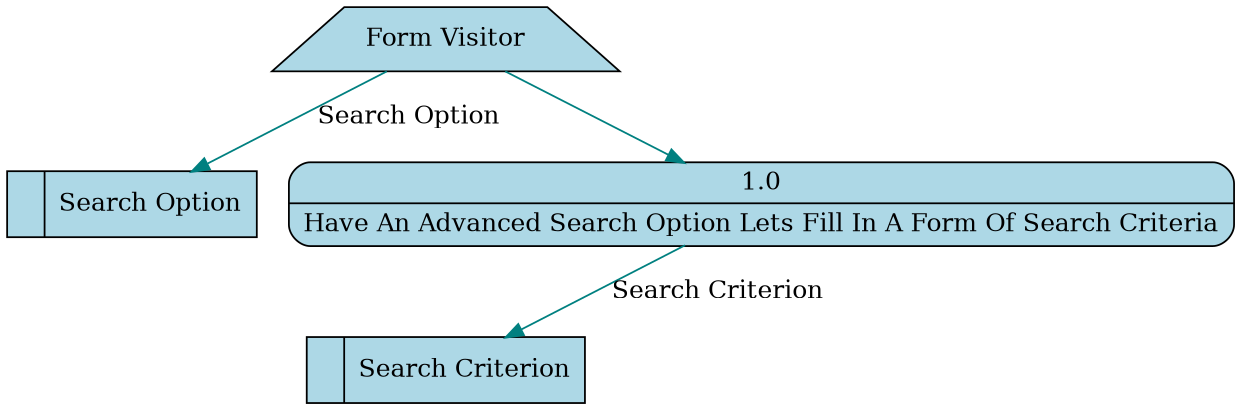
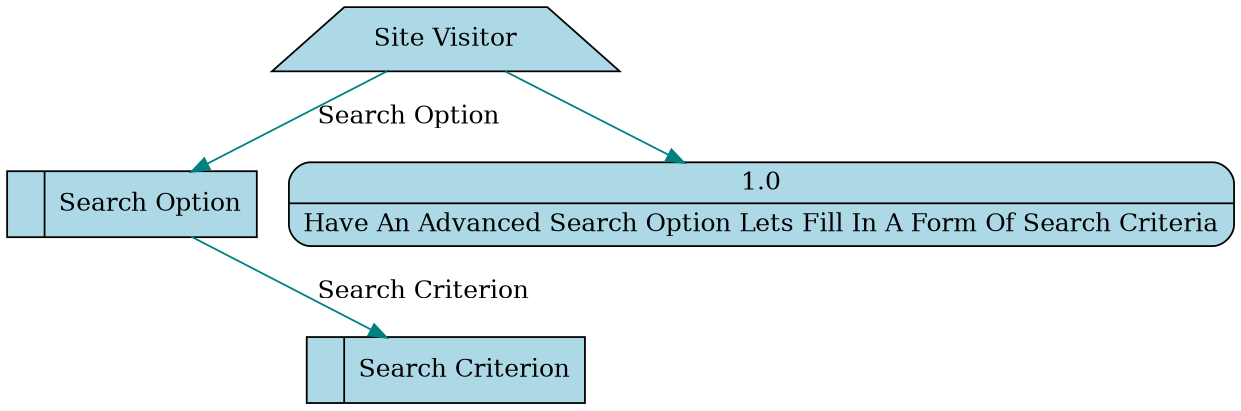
(446, 39) -> (446, 39)
(603, 287) -> (281, 283)
